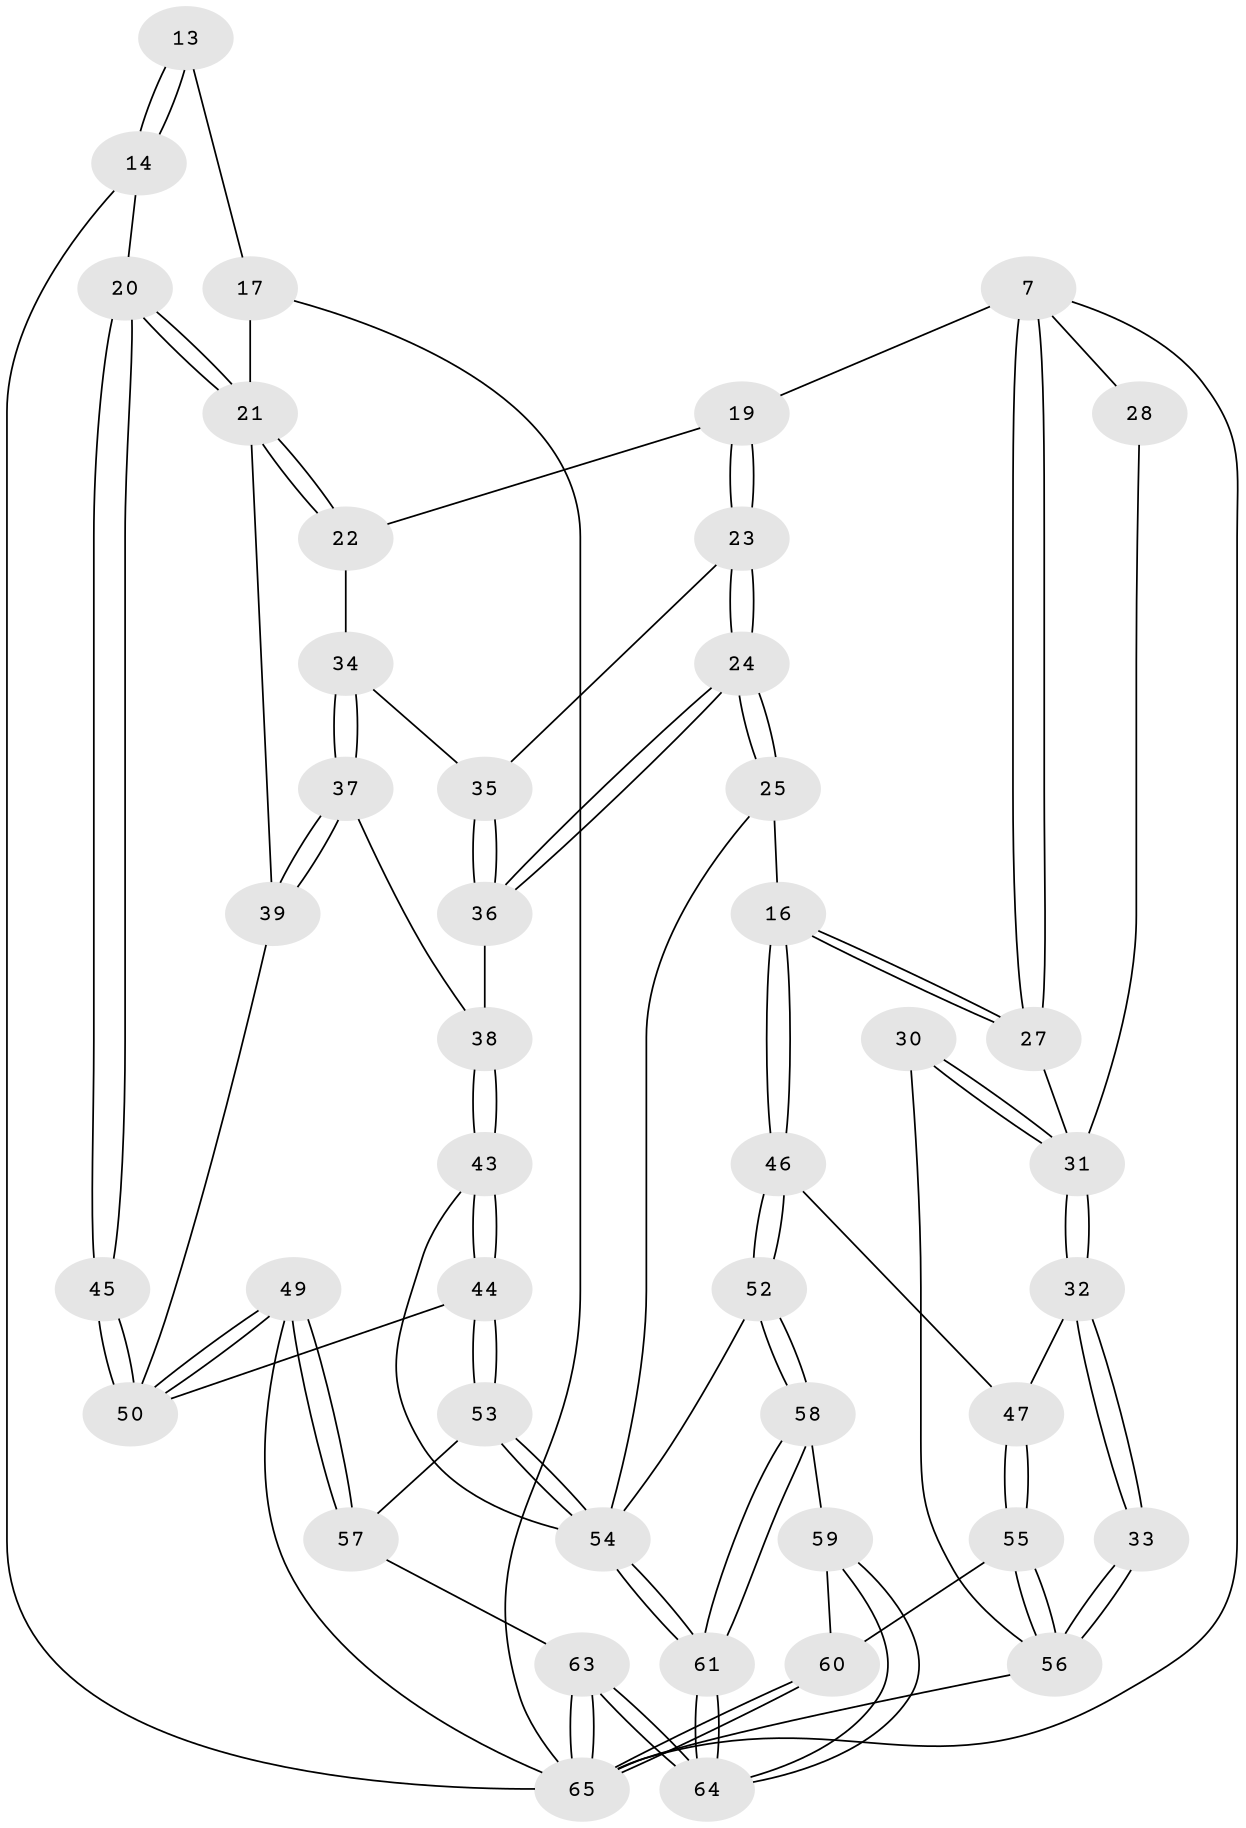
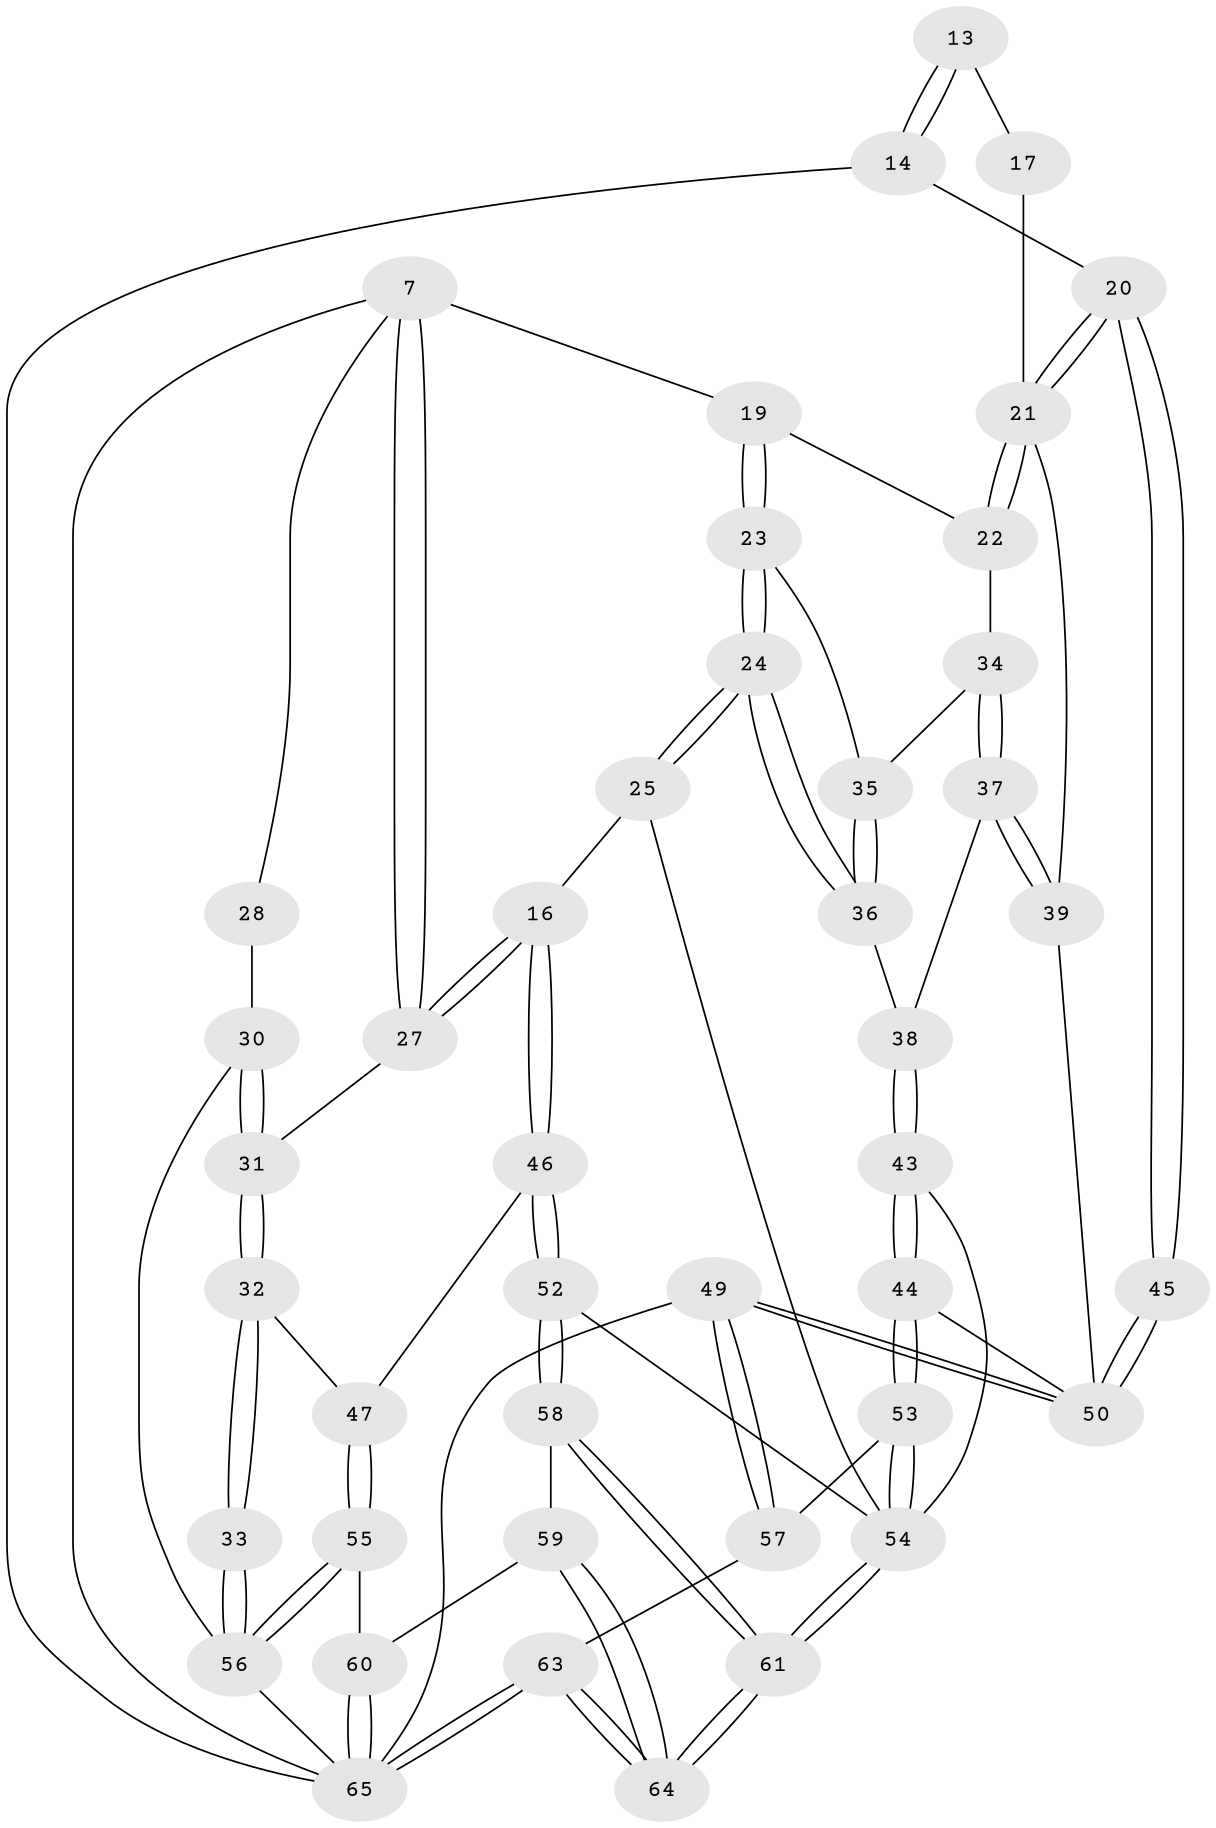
(1136, 792) -> (252, 977)
(580, 963) -> none
